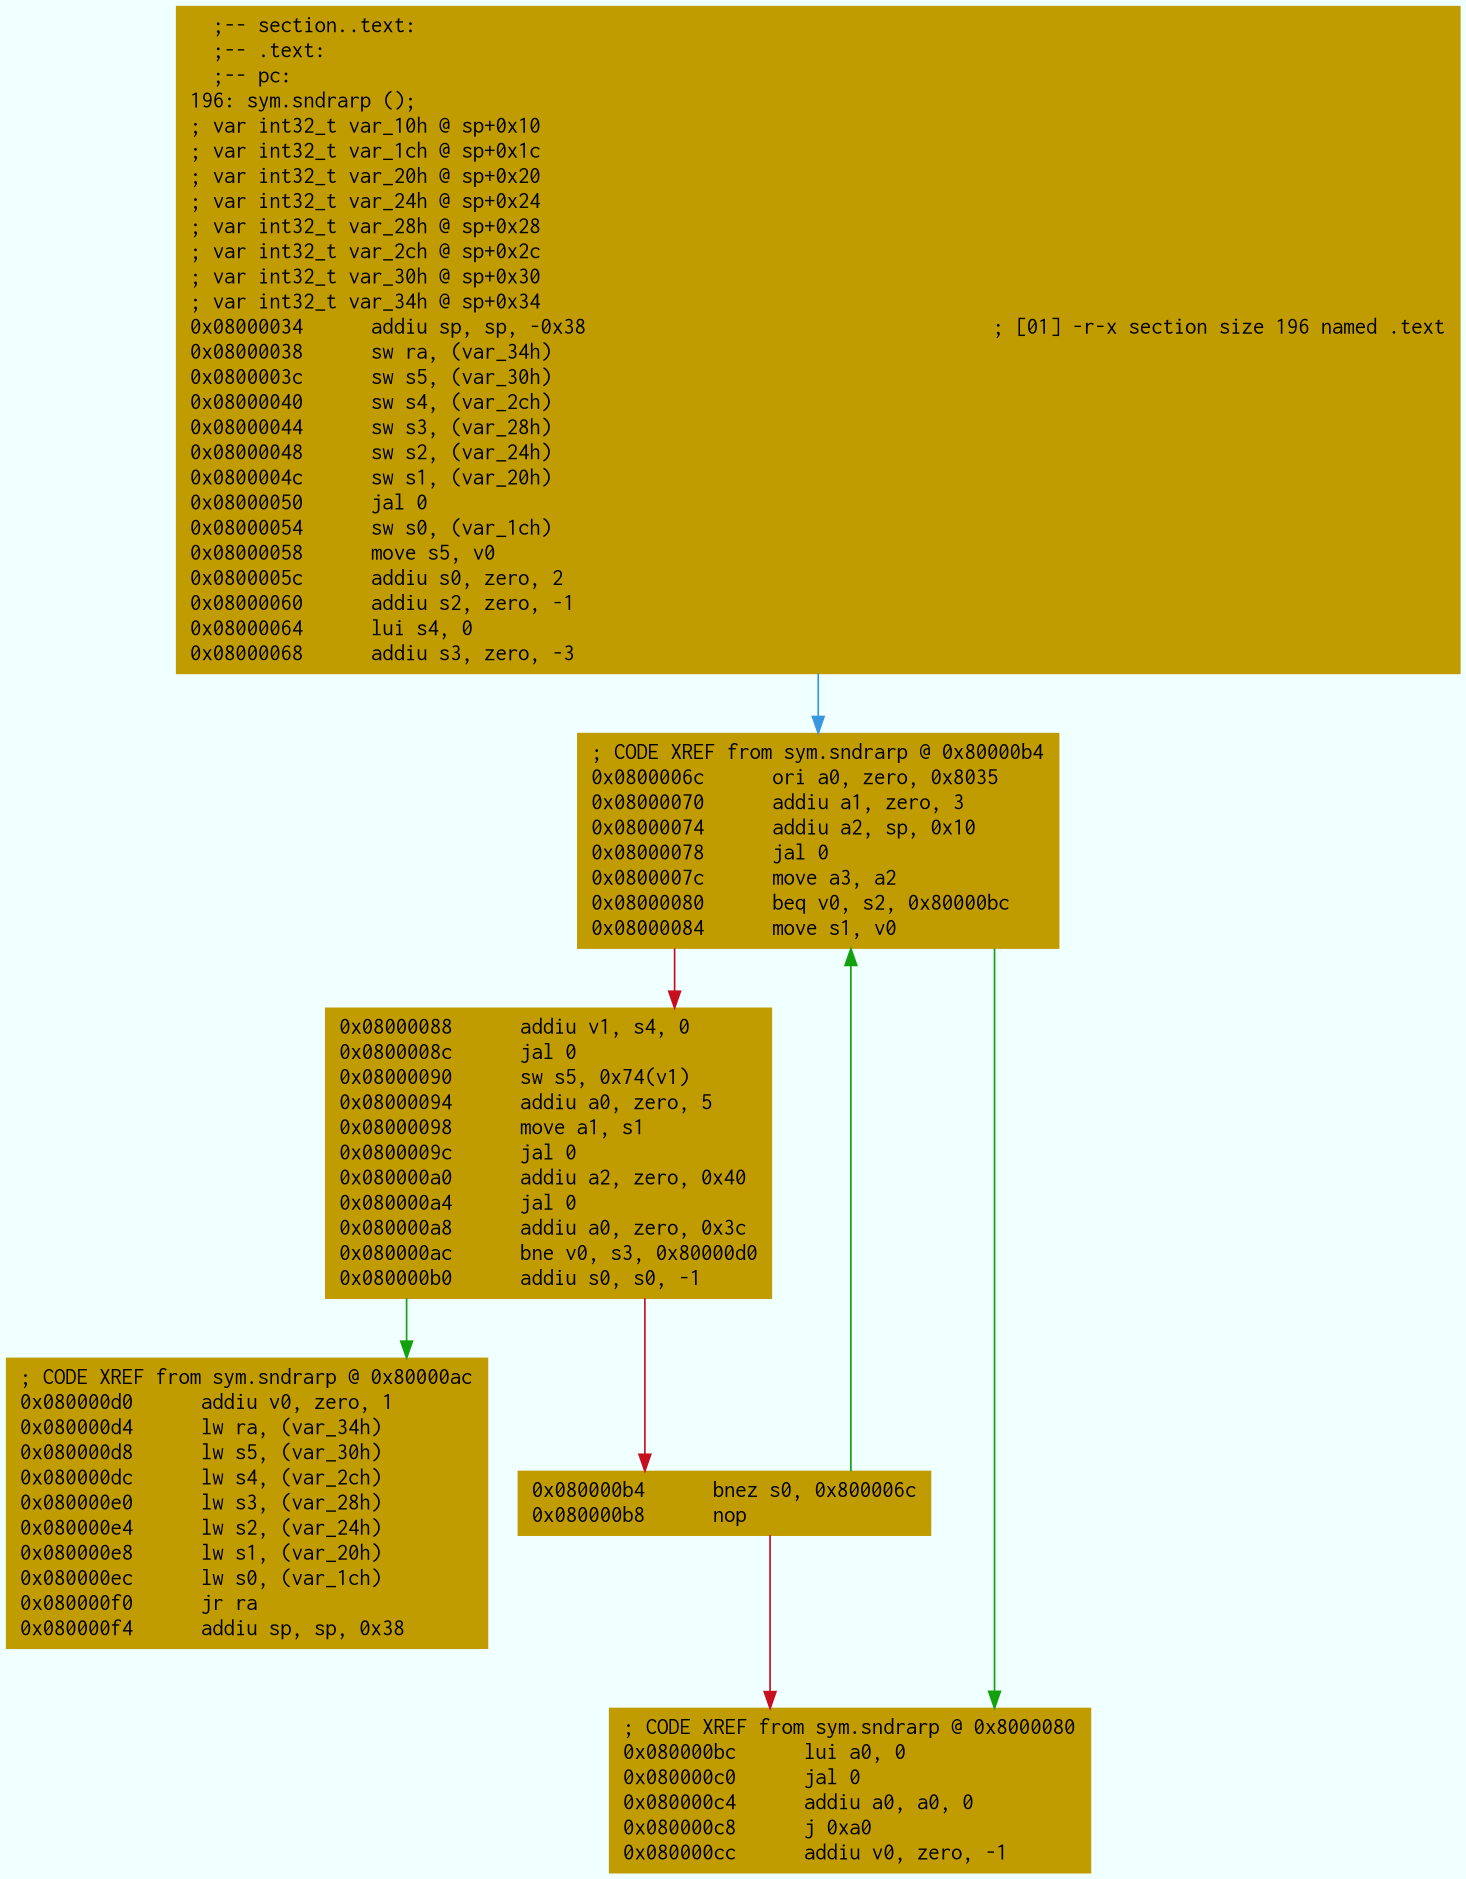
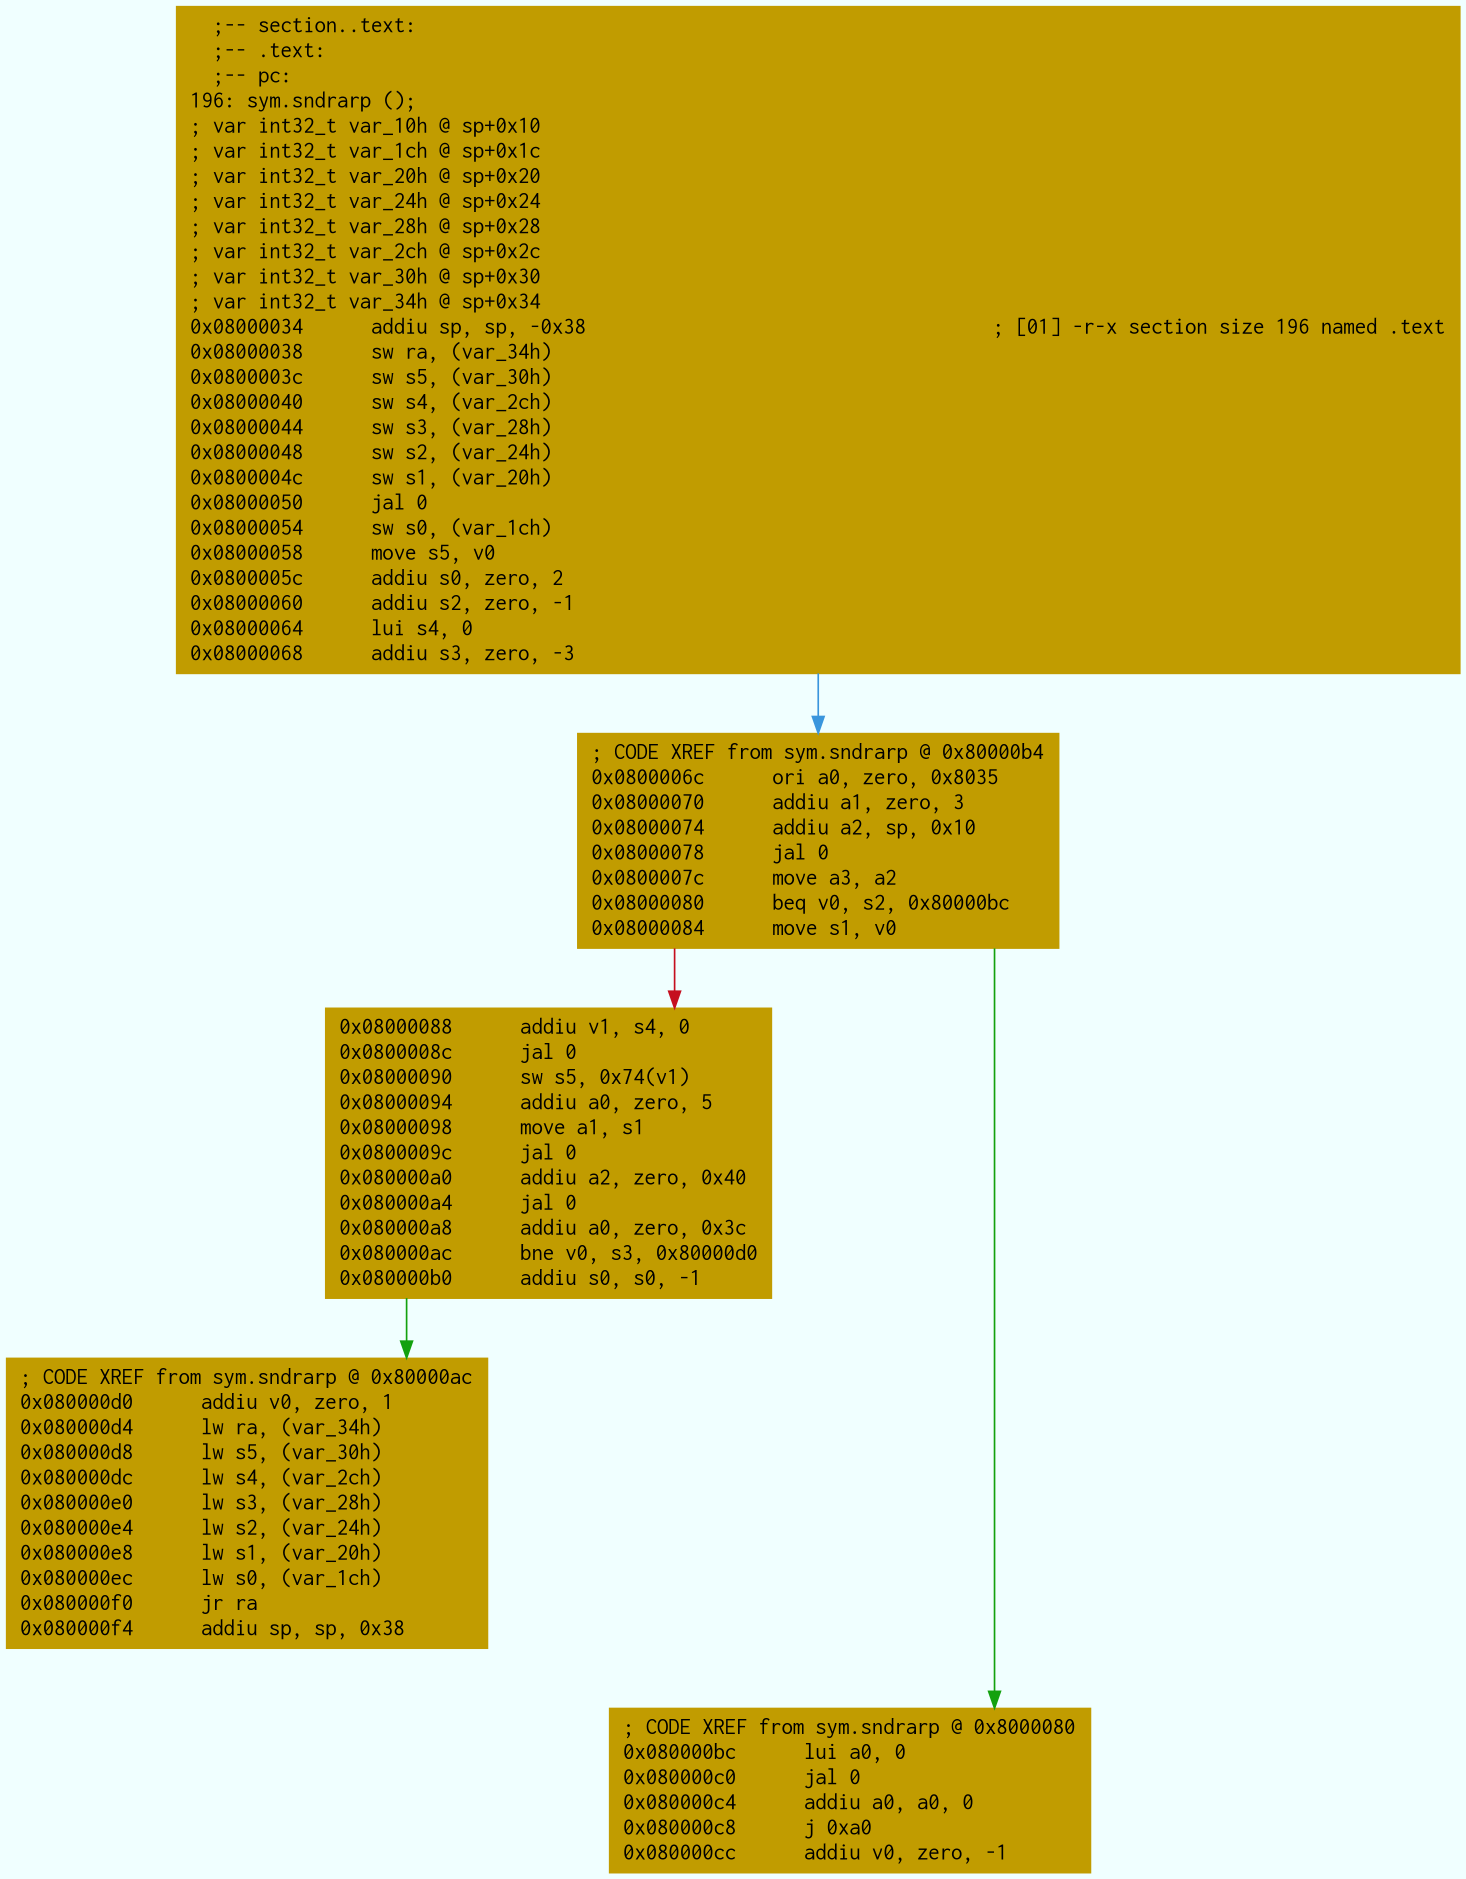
(724, 1503) -> none
